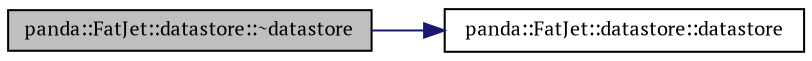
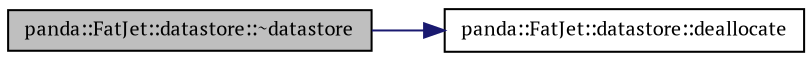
(624, 30) -> (624, 30)
